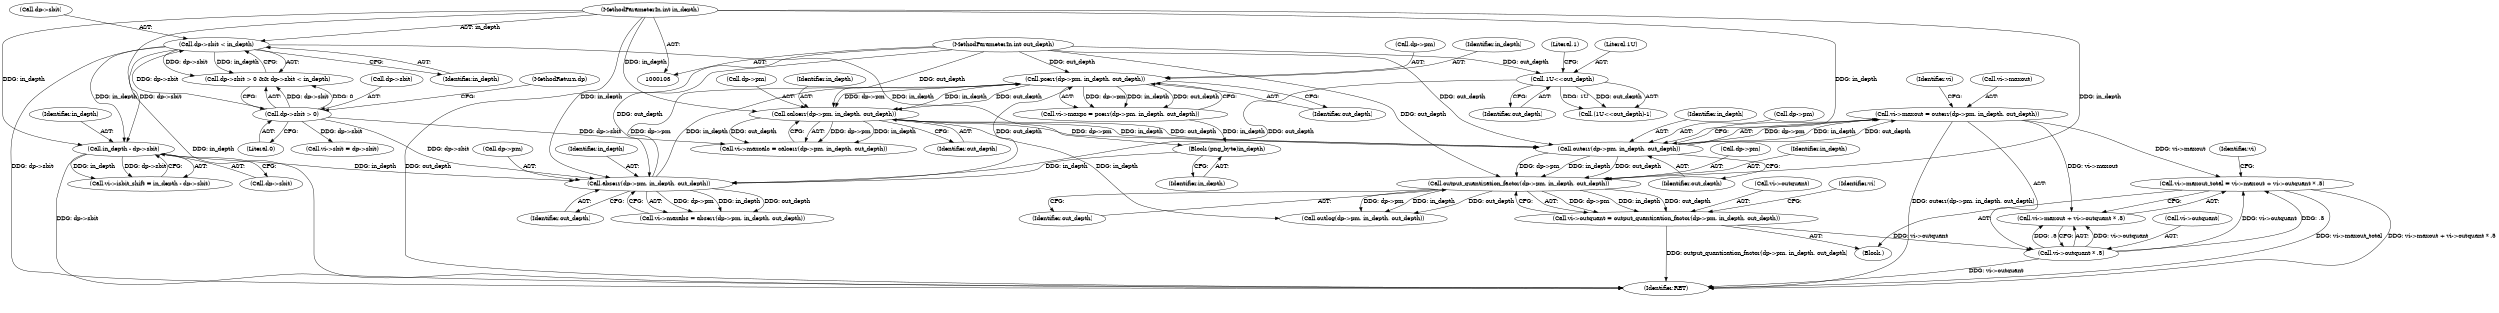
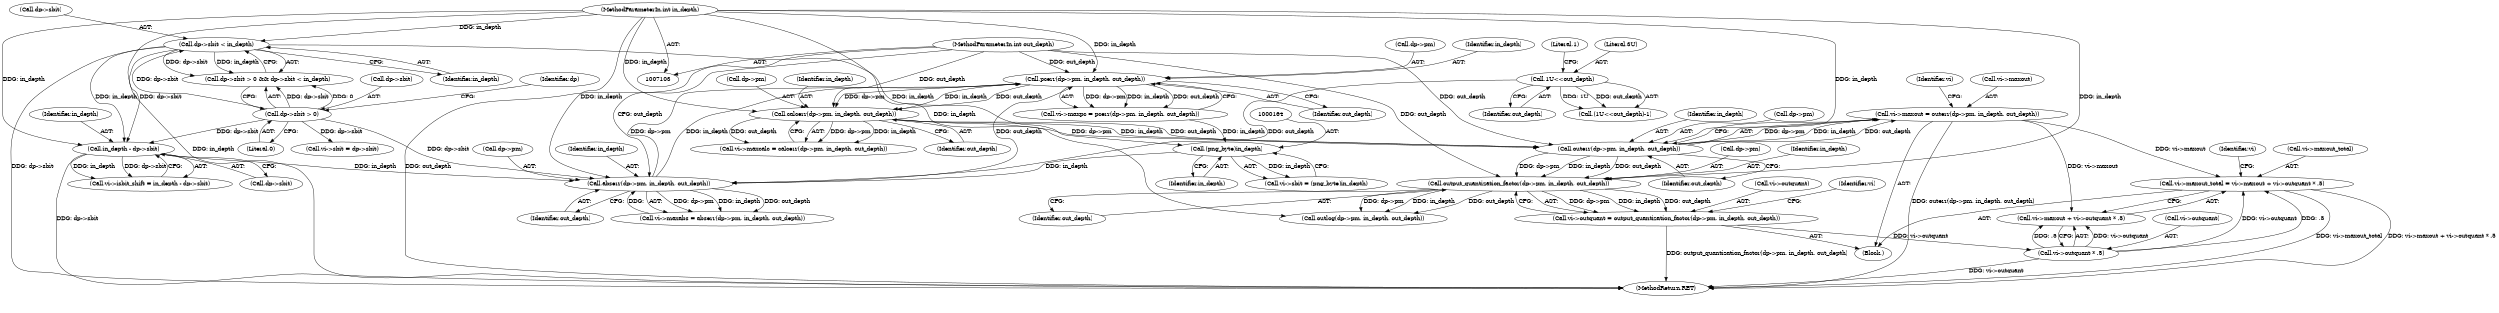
none -> (917, 20)
(480, 27) -> (480, 27)
(1621, 45) -> (1621, 45)
(1305, 52) -> none
(560, 80) -> (560, 80)
(658, 80) -> (658, 80)
(640, 114) -> (640, 114)
none -> (1271, 114)
(524, 131) -> (209, 130)
(1227, 149) -> (1227, 149)
none -> (2320, 149)
(1090, 165) -> (988, 127)
none -> (1316, 184)
(2036, 198) -> (1897, 178)
(637, 201) -> (637, 201)
(1666, 288) -> (1666, 288)
